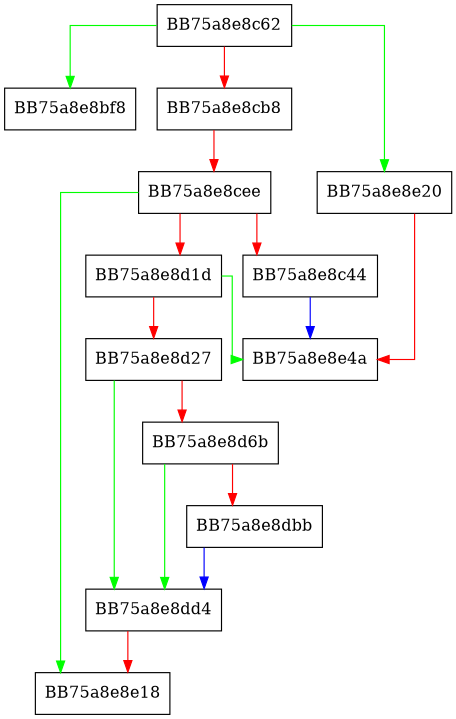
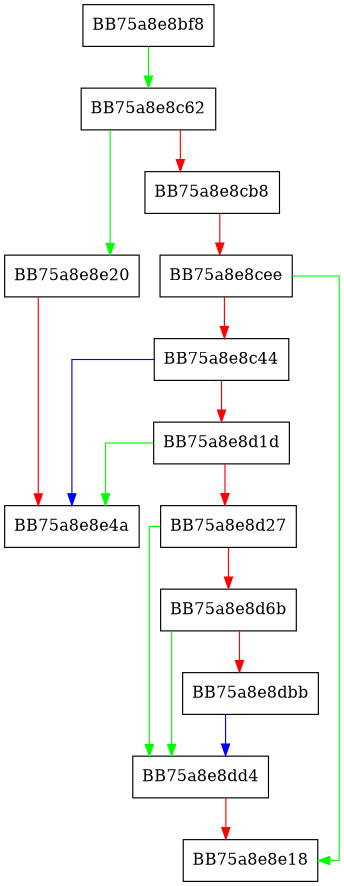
(88, 26) -> (148, 61)
(180, 228) -> (222, 395)
